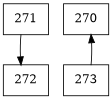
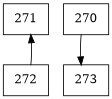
(20, 46) -> (32, 54)
(92, 54) -> (81, 46)
